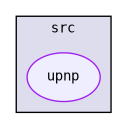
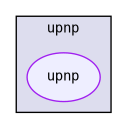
(64, 29) -> (64, 29)
